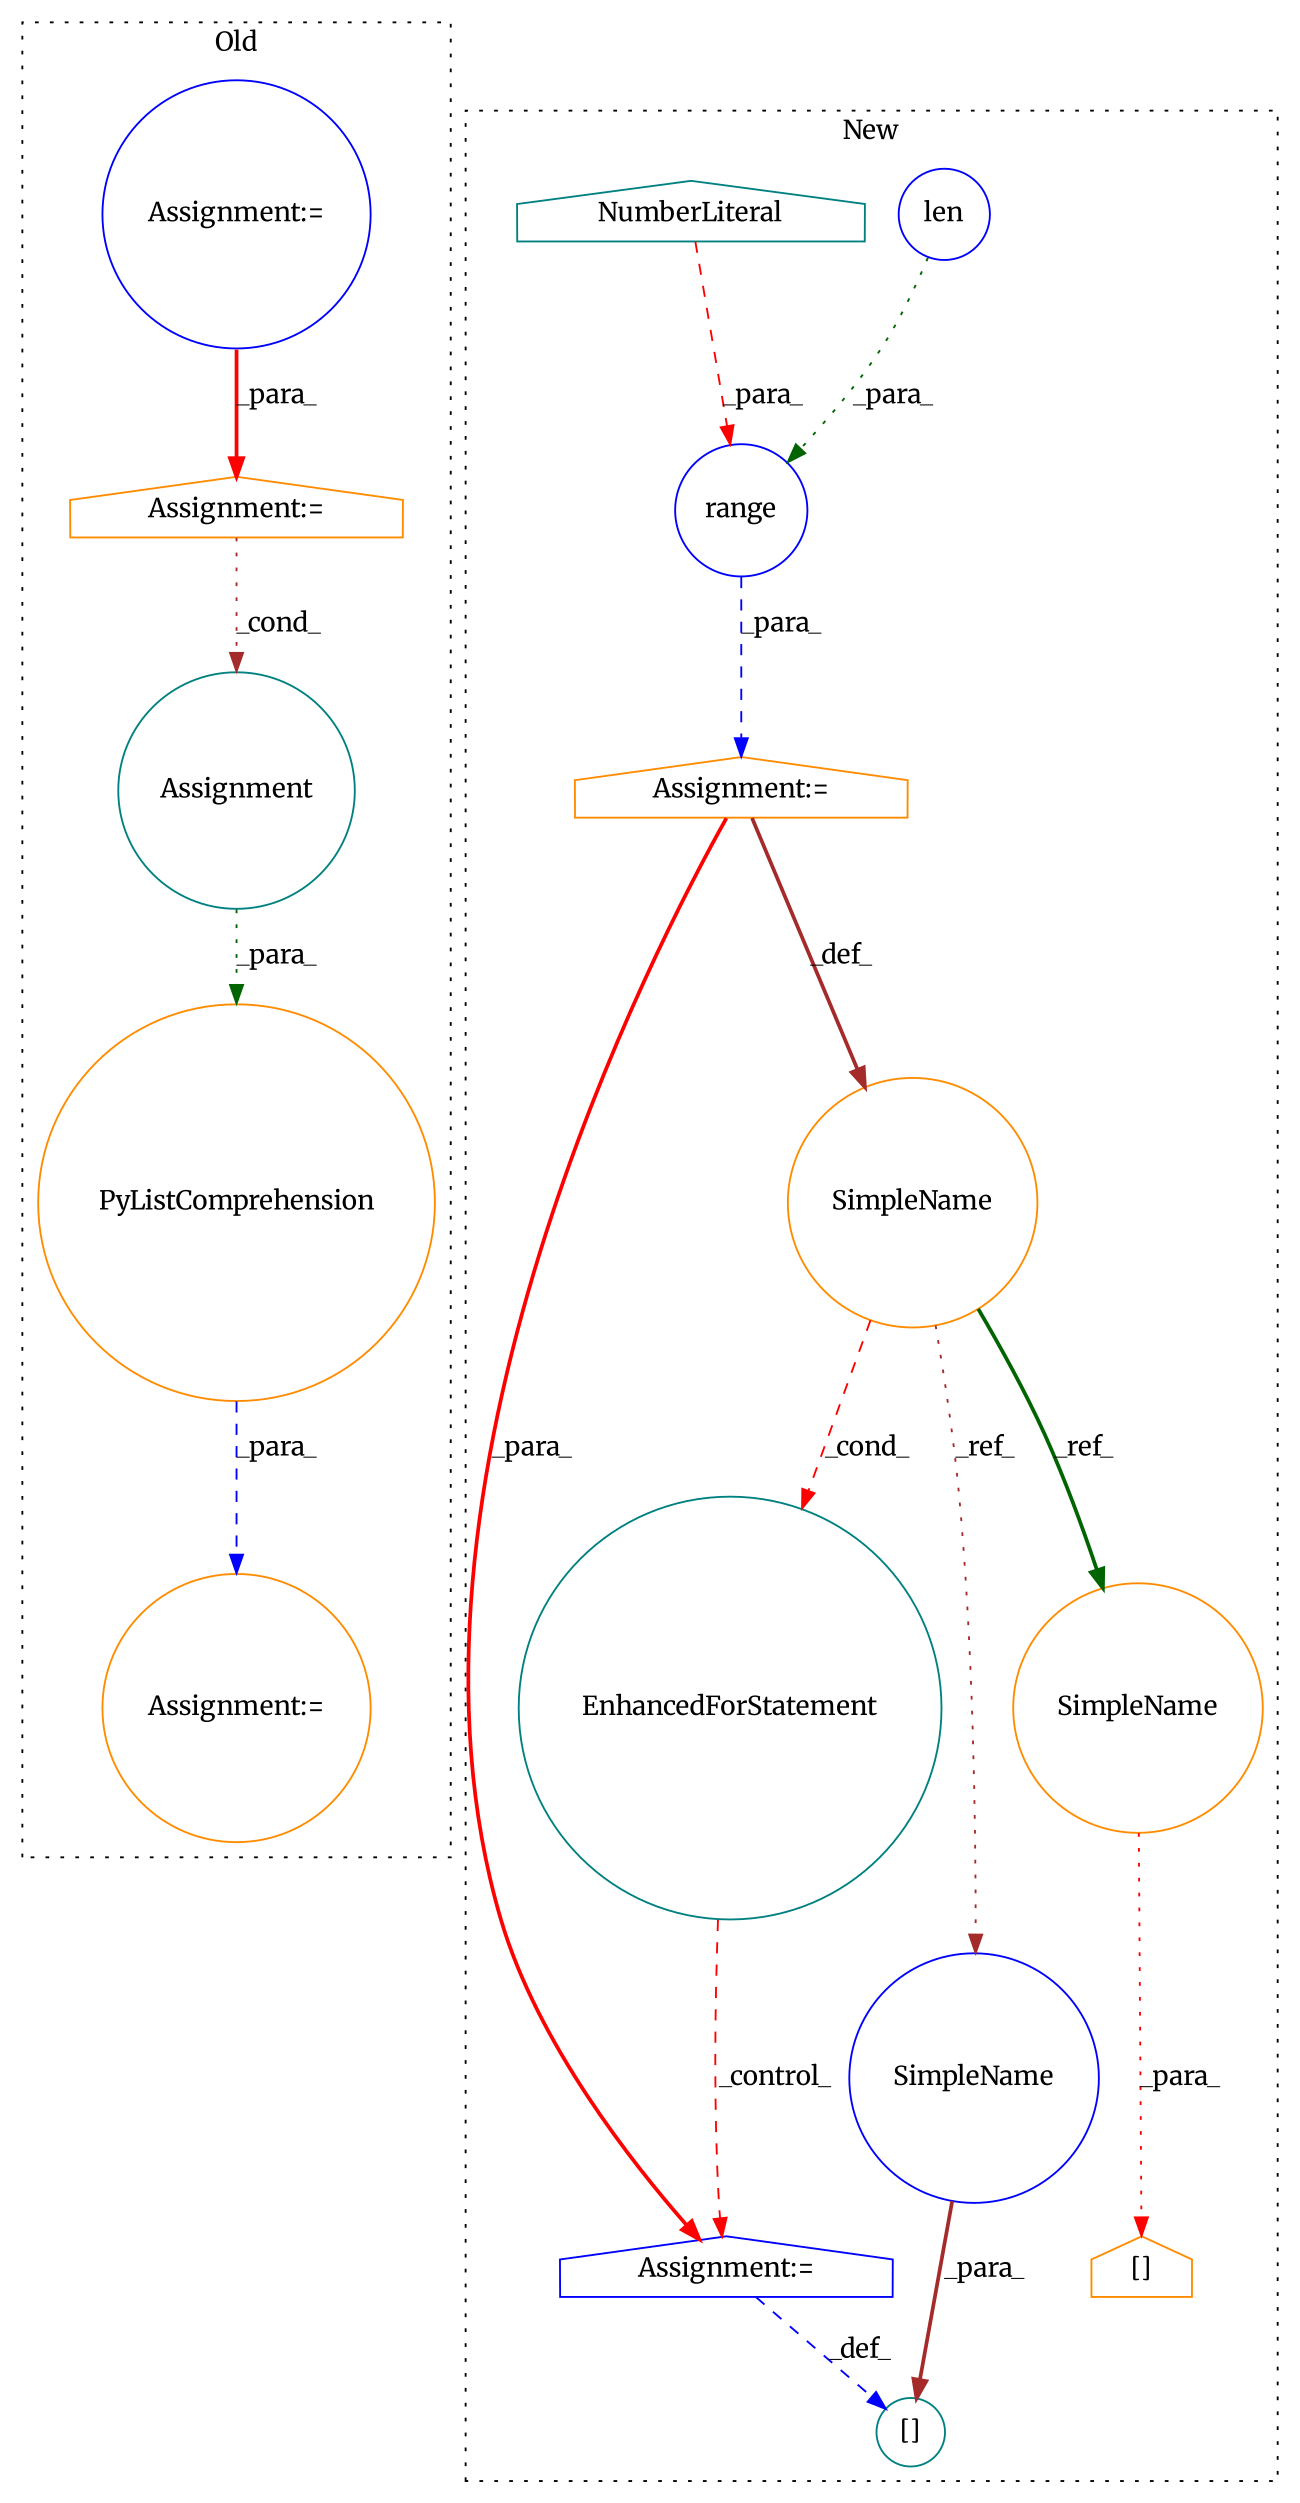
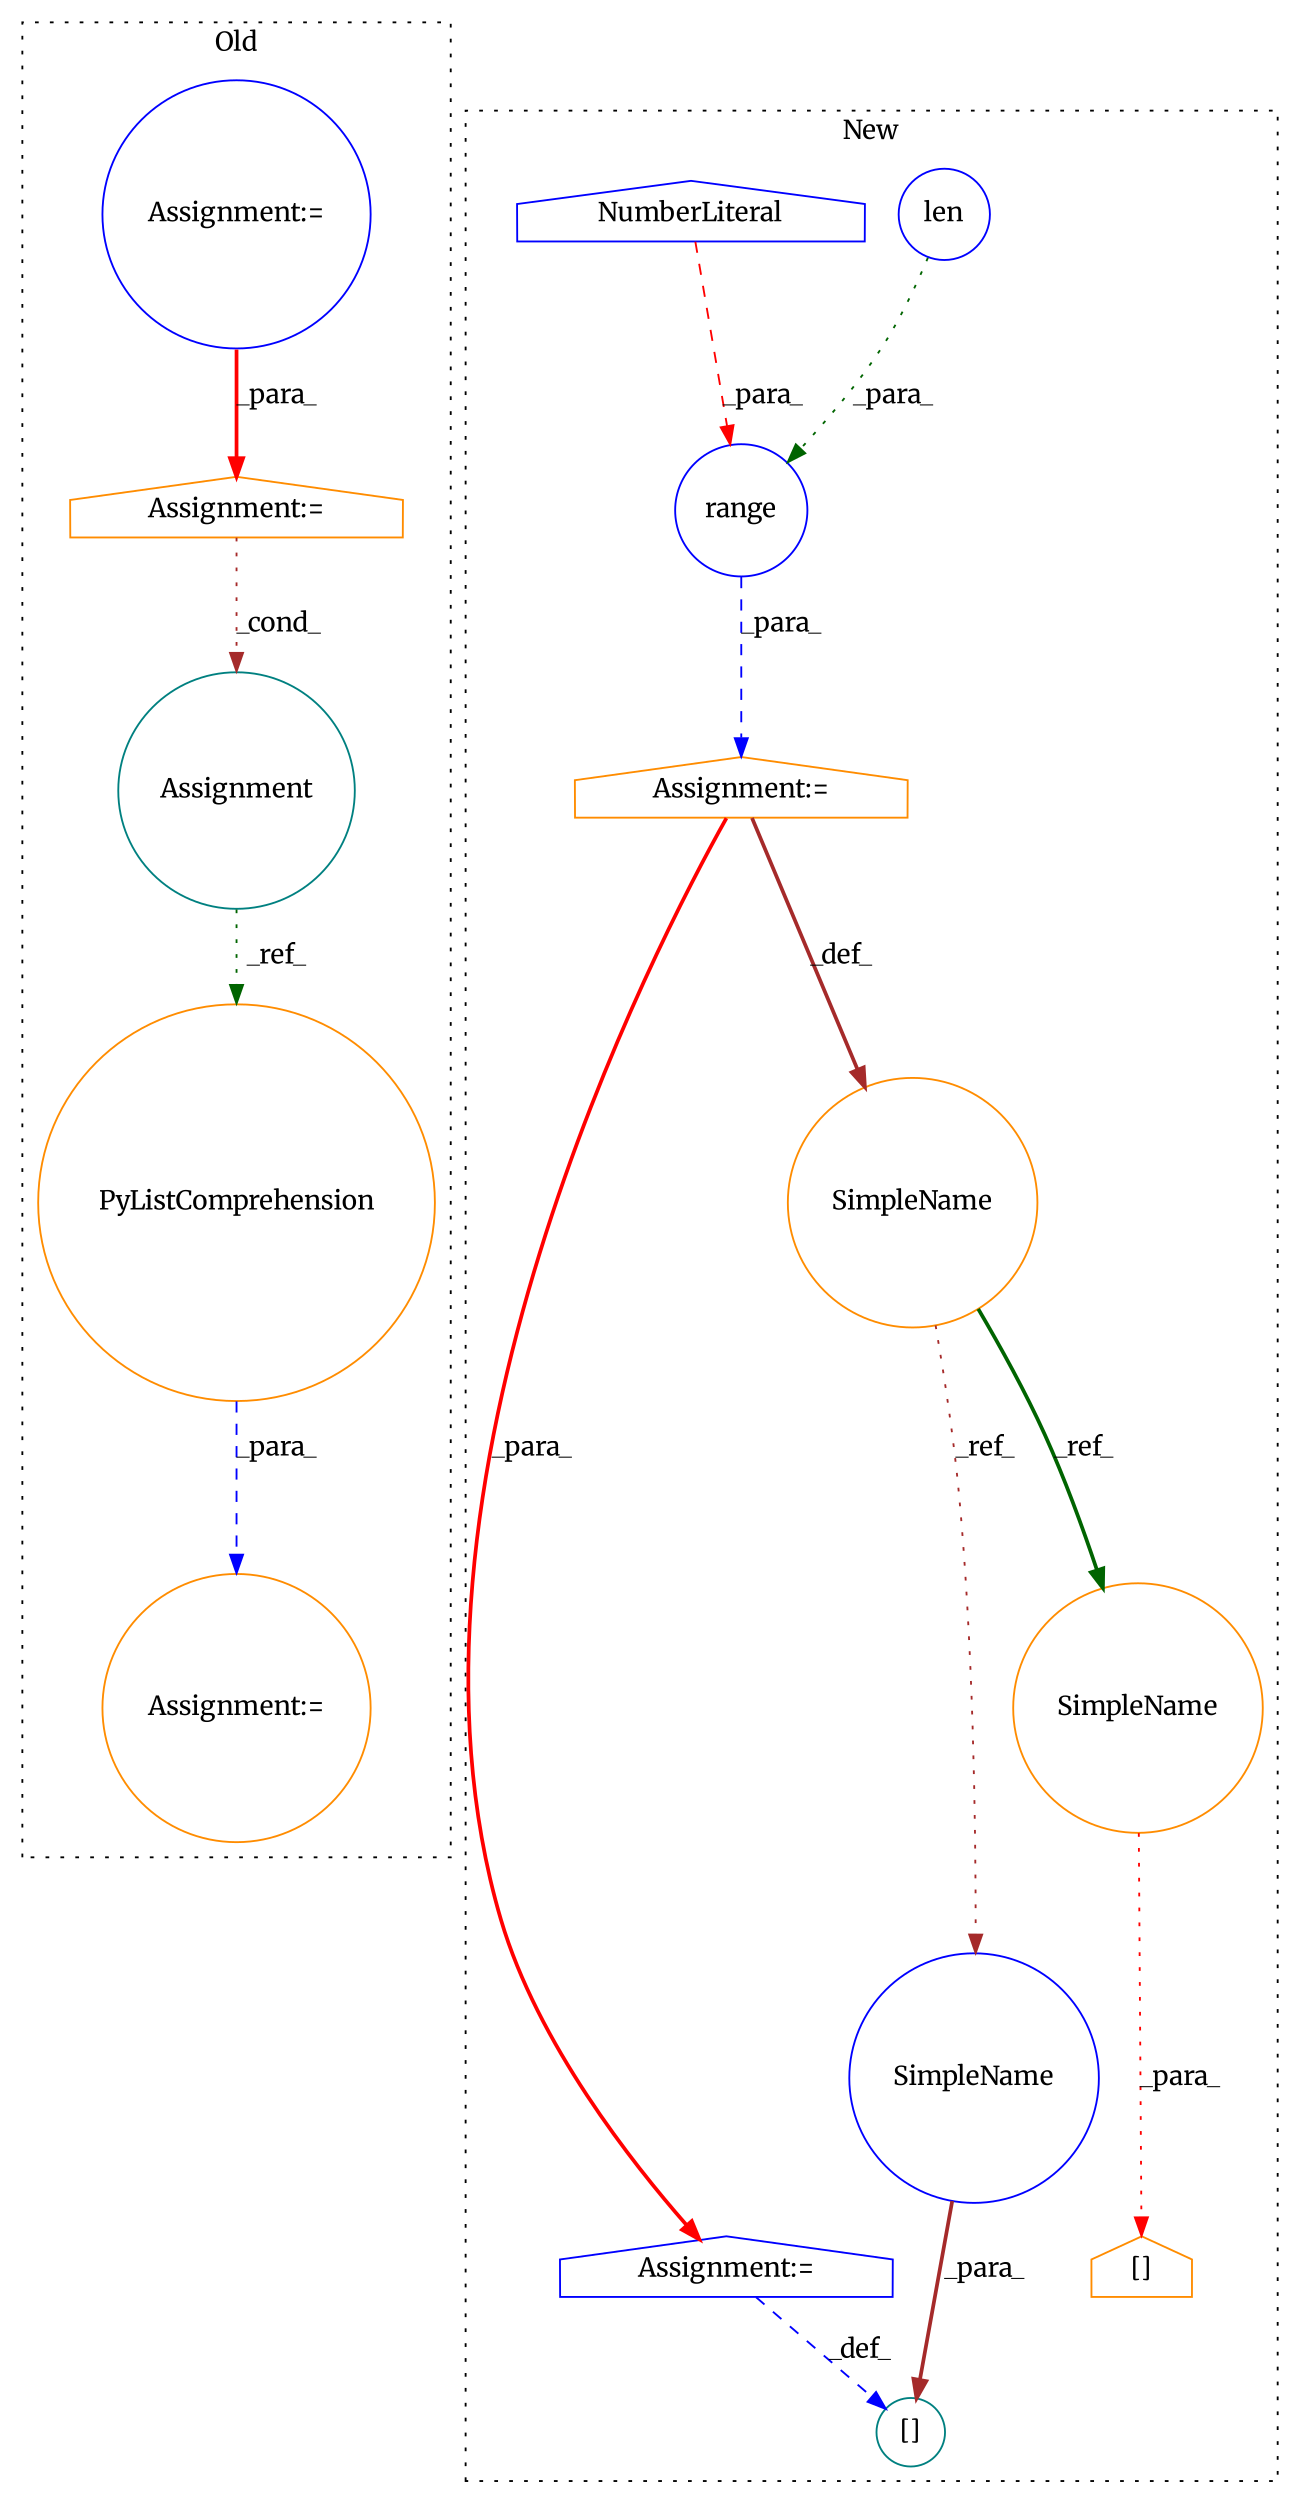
(691, 214) -> (691, 214)
(277, 957) -> (277, 957)
(730, 1708) -> none
